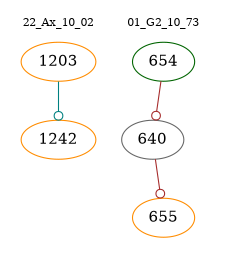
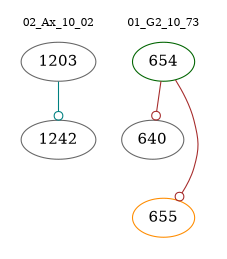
(58, 23) -> (58, 23)
(58, 62) -> (58, 62)
(58, 140) -> (58, 140)
(158, 174) -> (197, 136)
